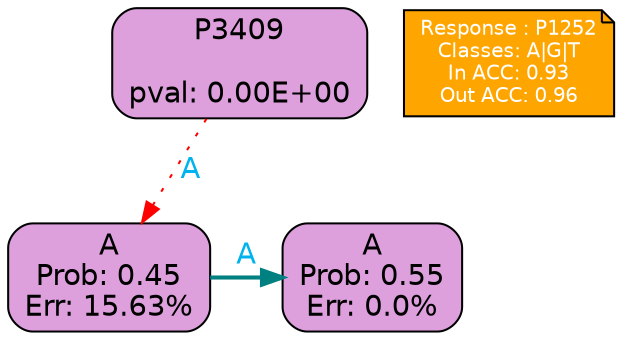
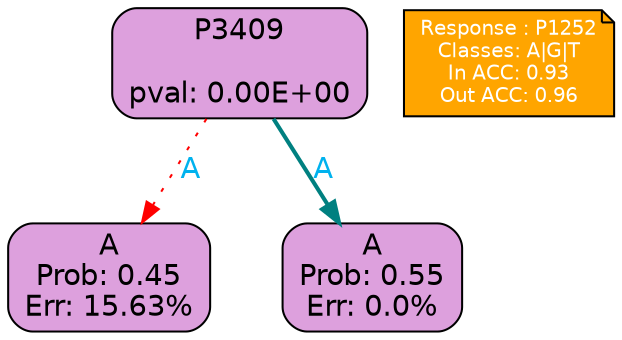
(236, 277) -> (301, 162)
